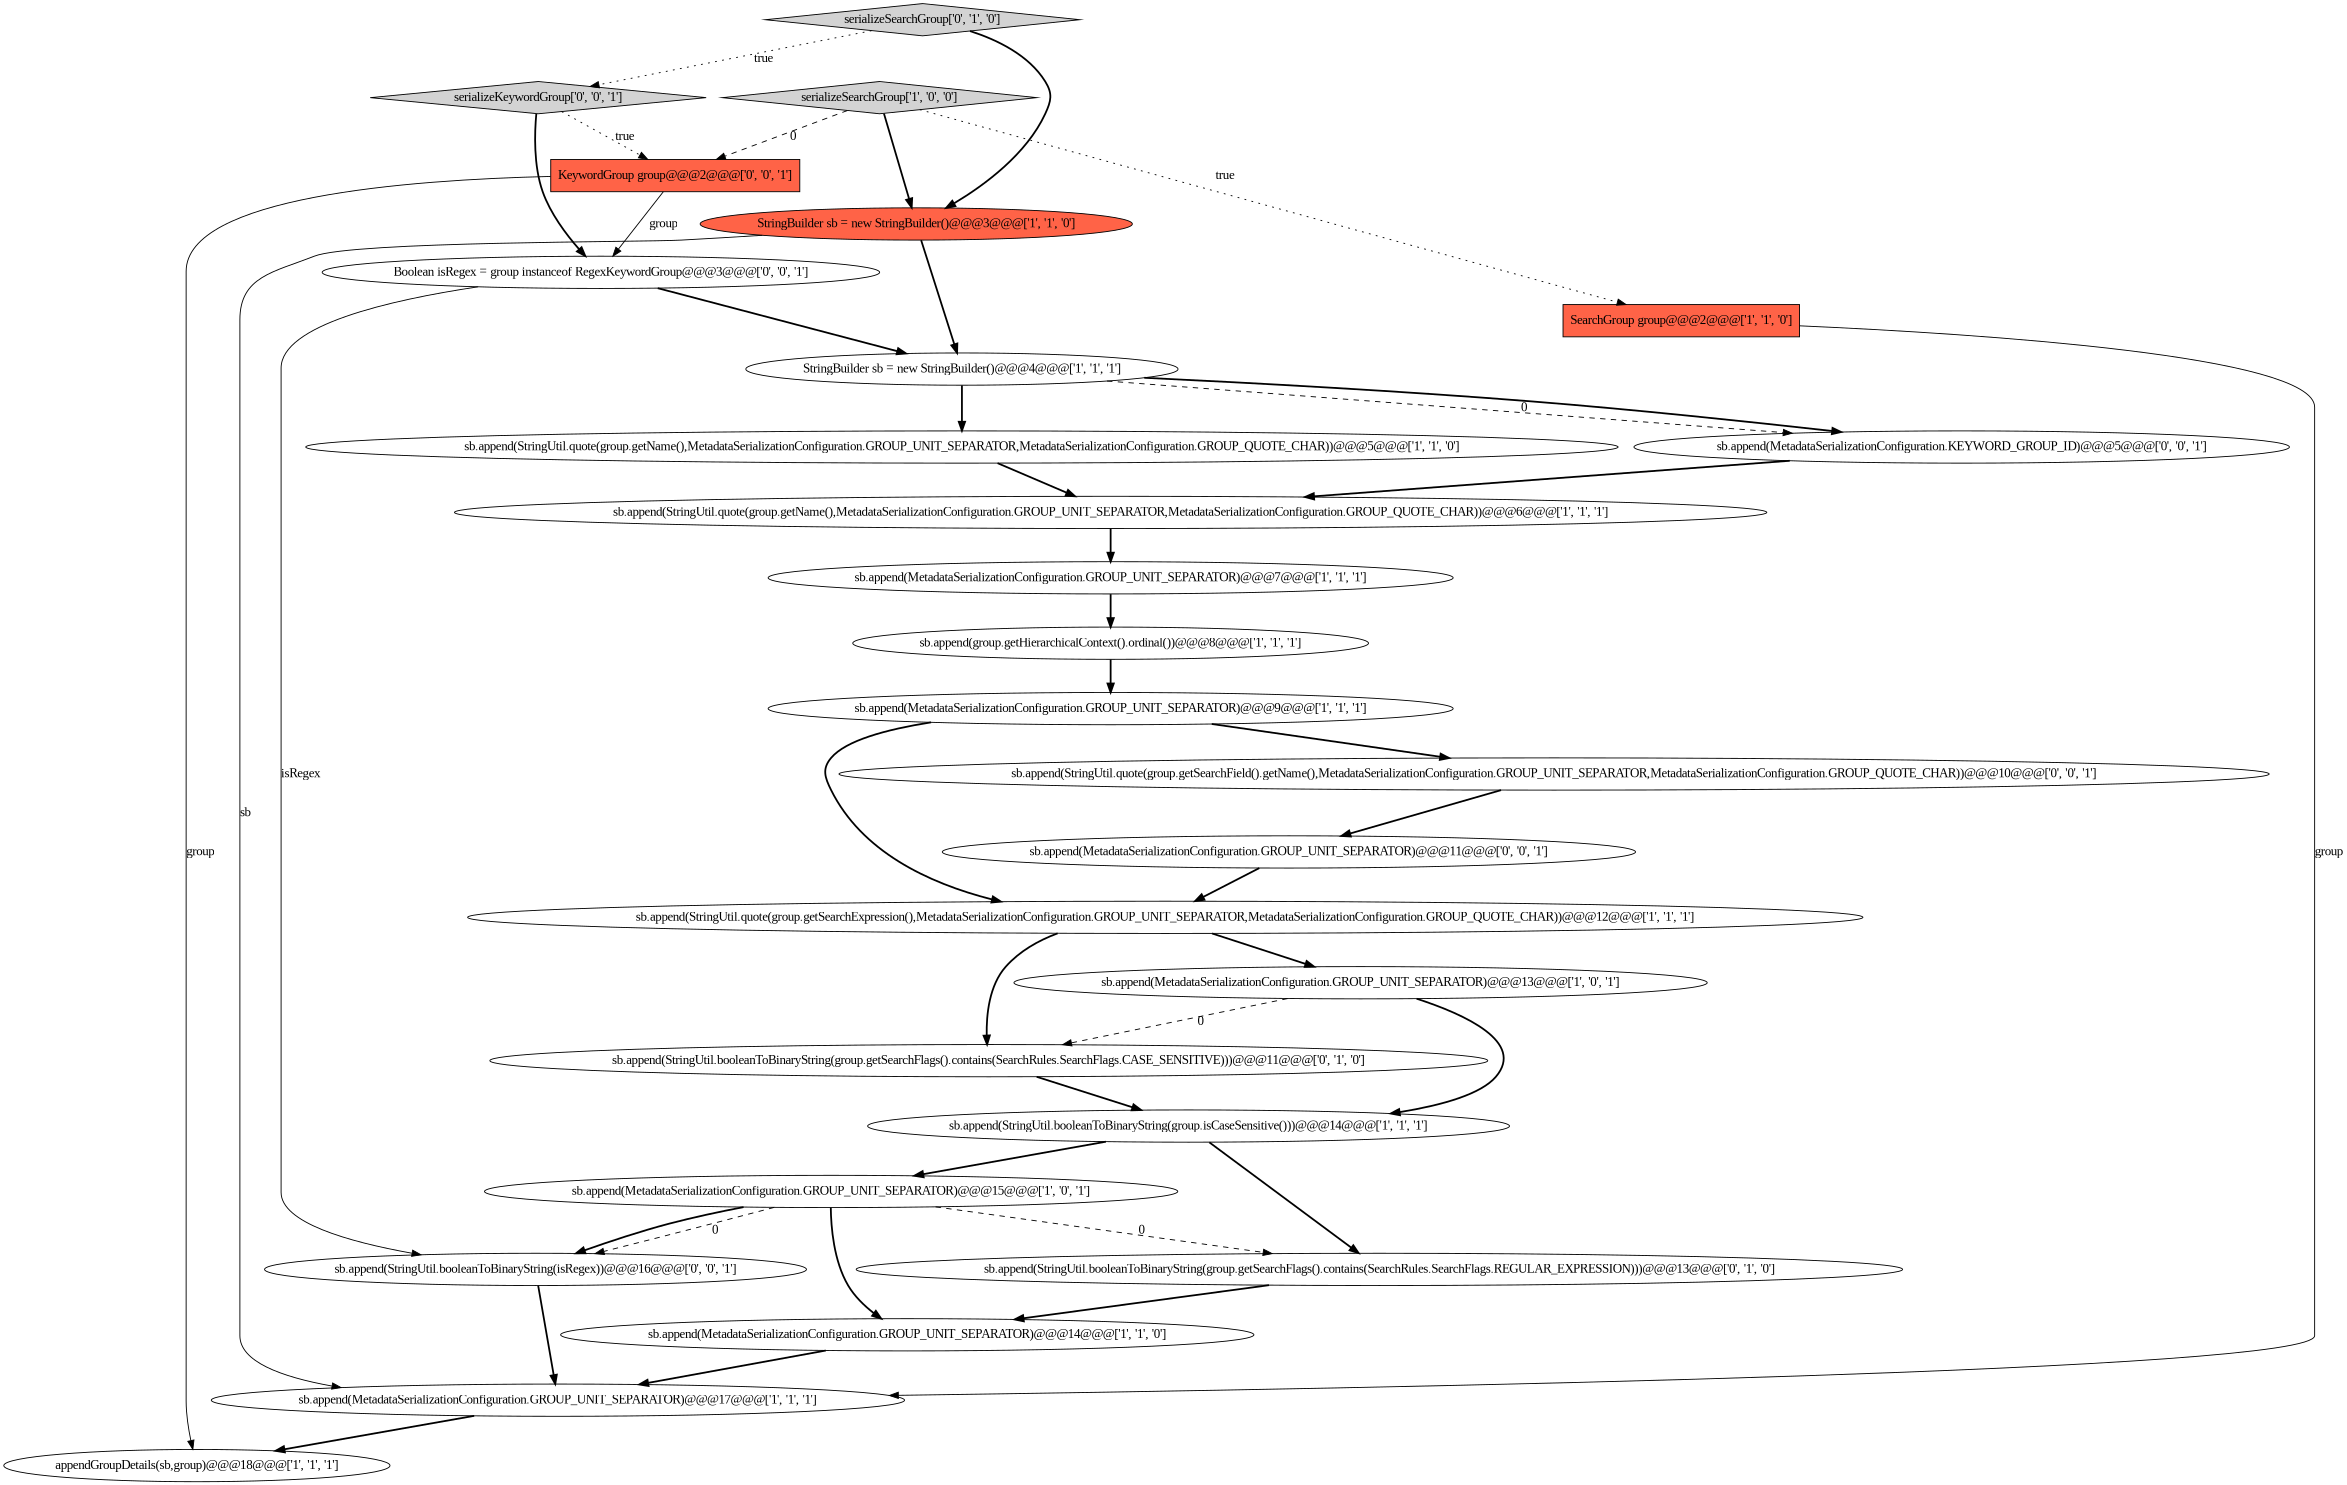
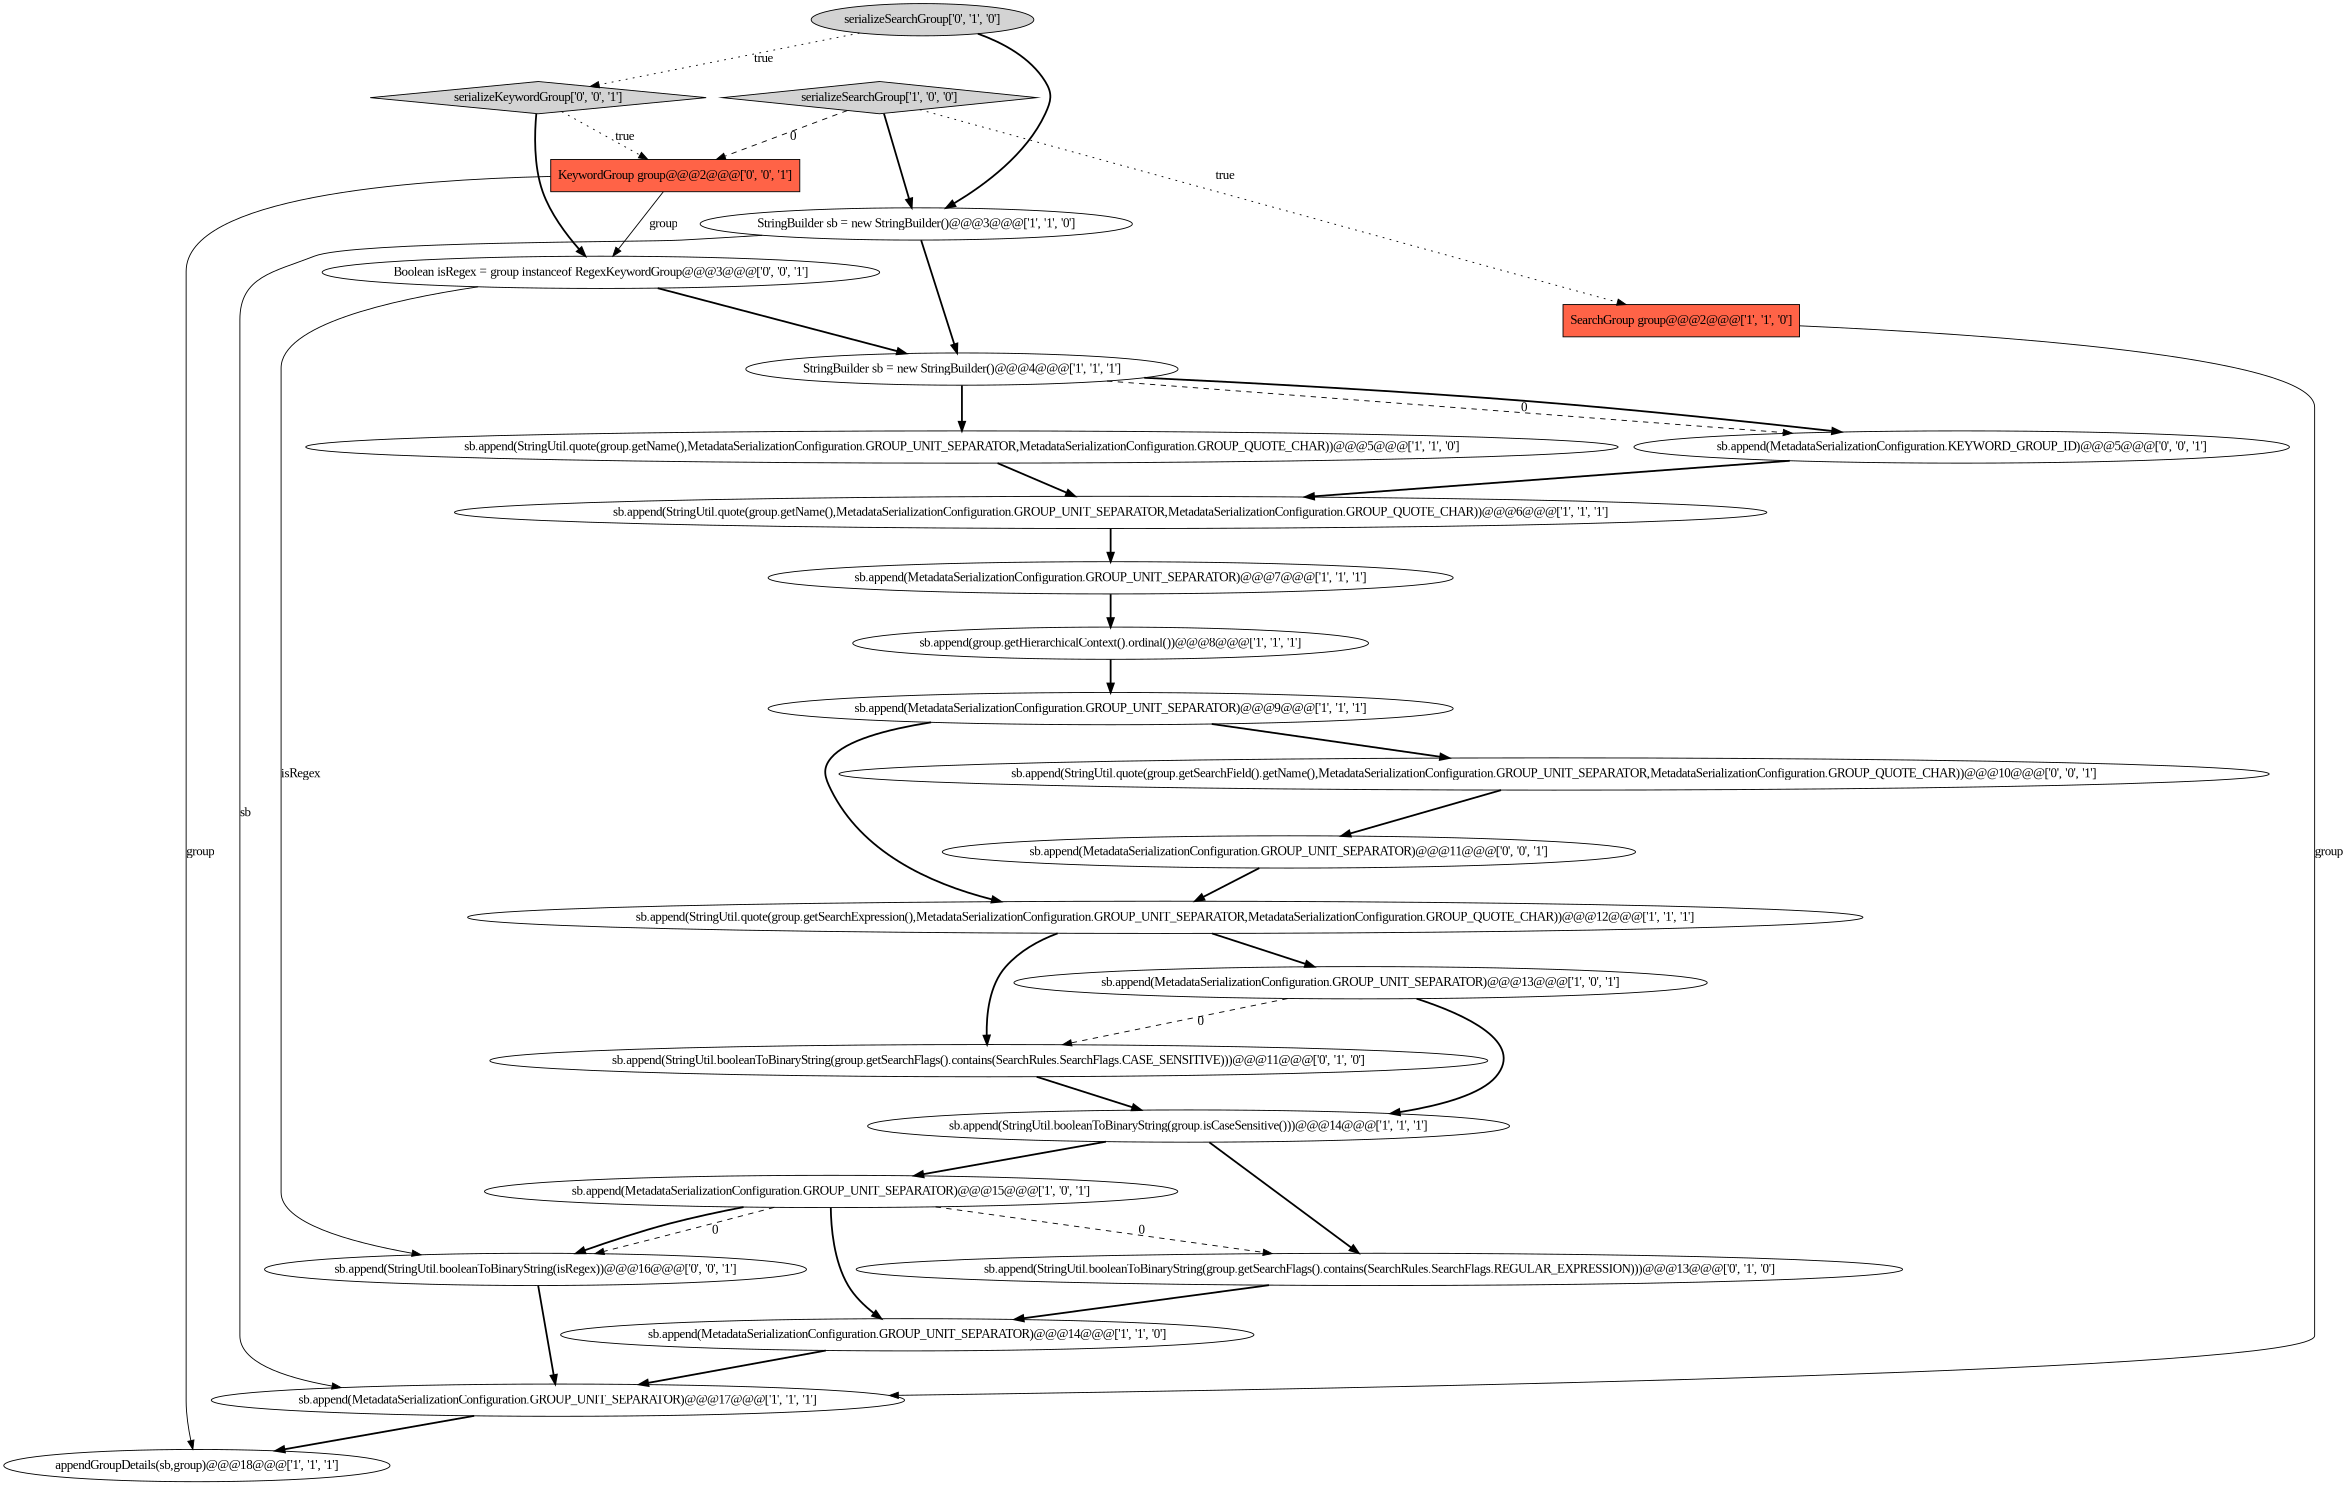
(923, 20) -> (923, 20)
(916, 224) -> (916, 224)
